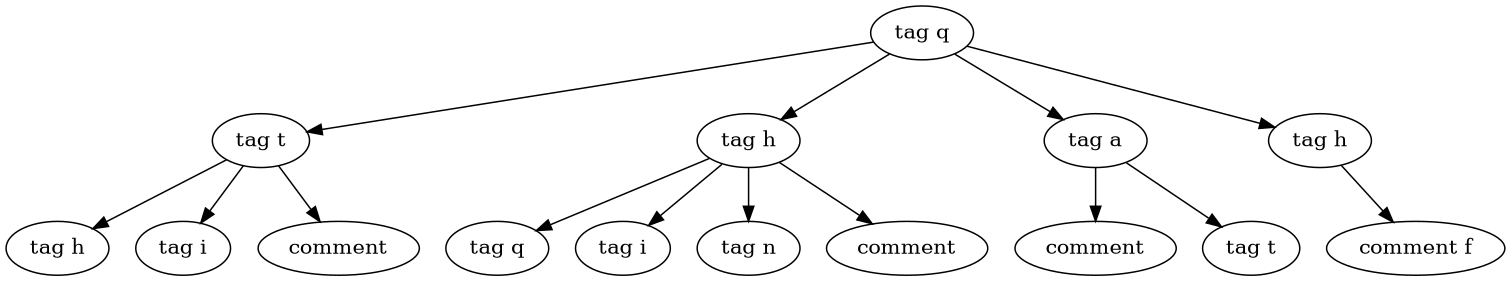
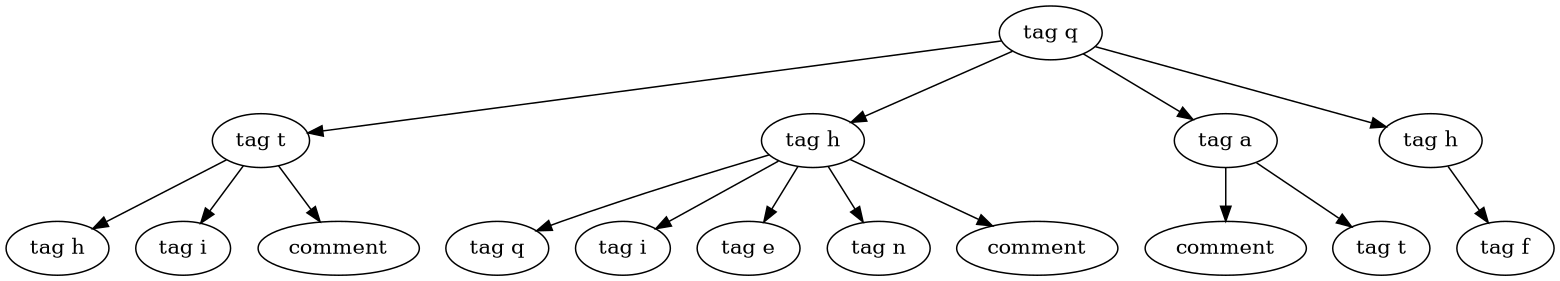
none -> (749, 248)
(1416, 248) -> (1505, 248)
